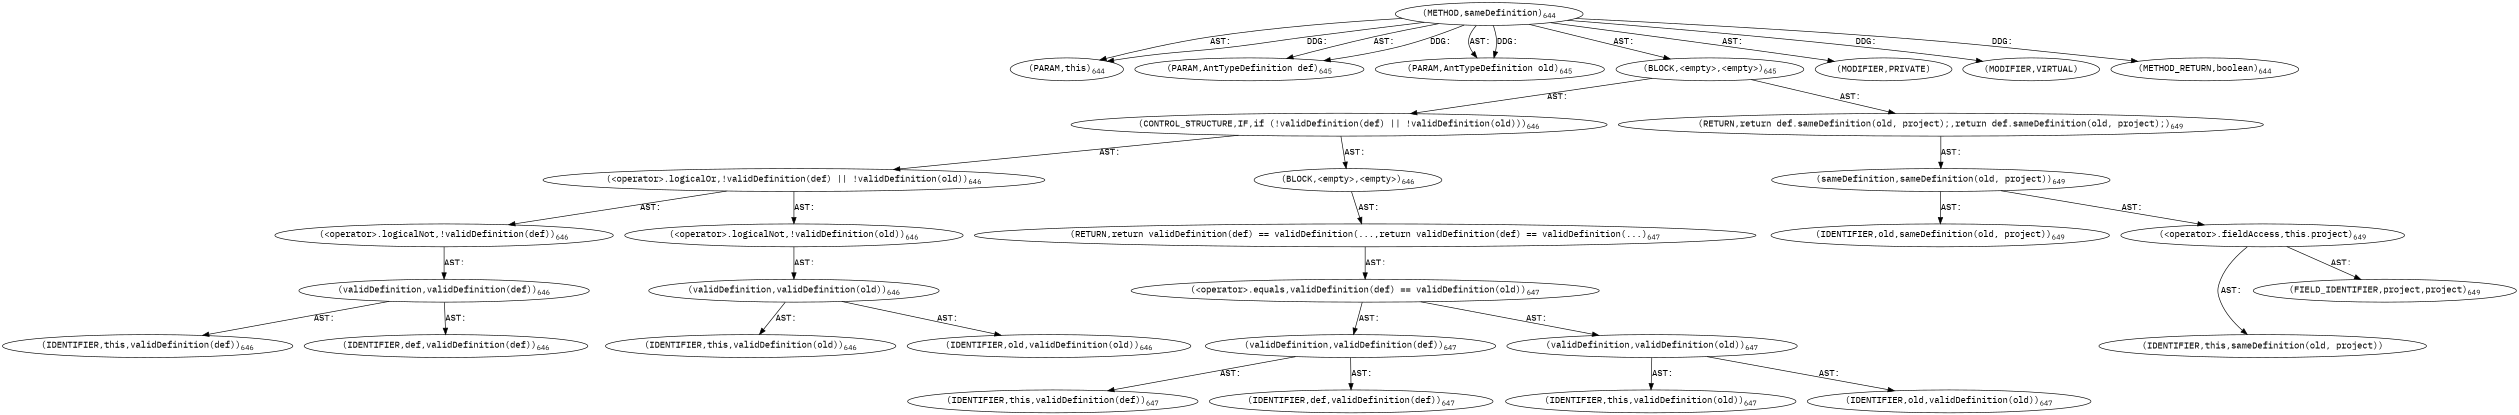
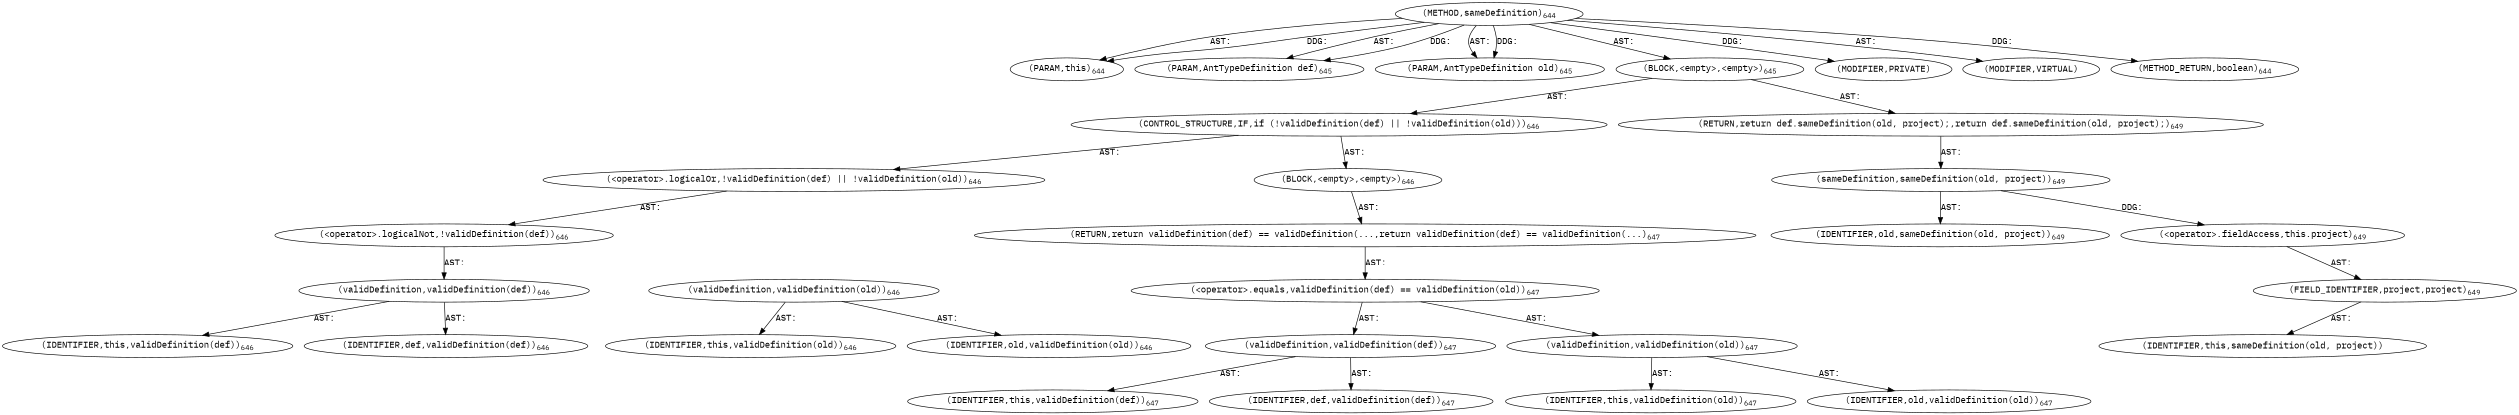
(1735, 42) -> (1735, 42)
(1869, 42) -> (1869, 42)
(2135, 208) -> (2135, 208)
(794, 235) -> none
(2218, 287) -> (2327, 317)
